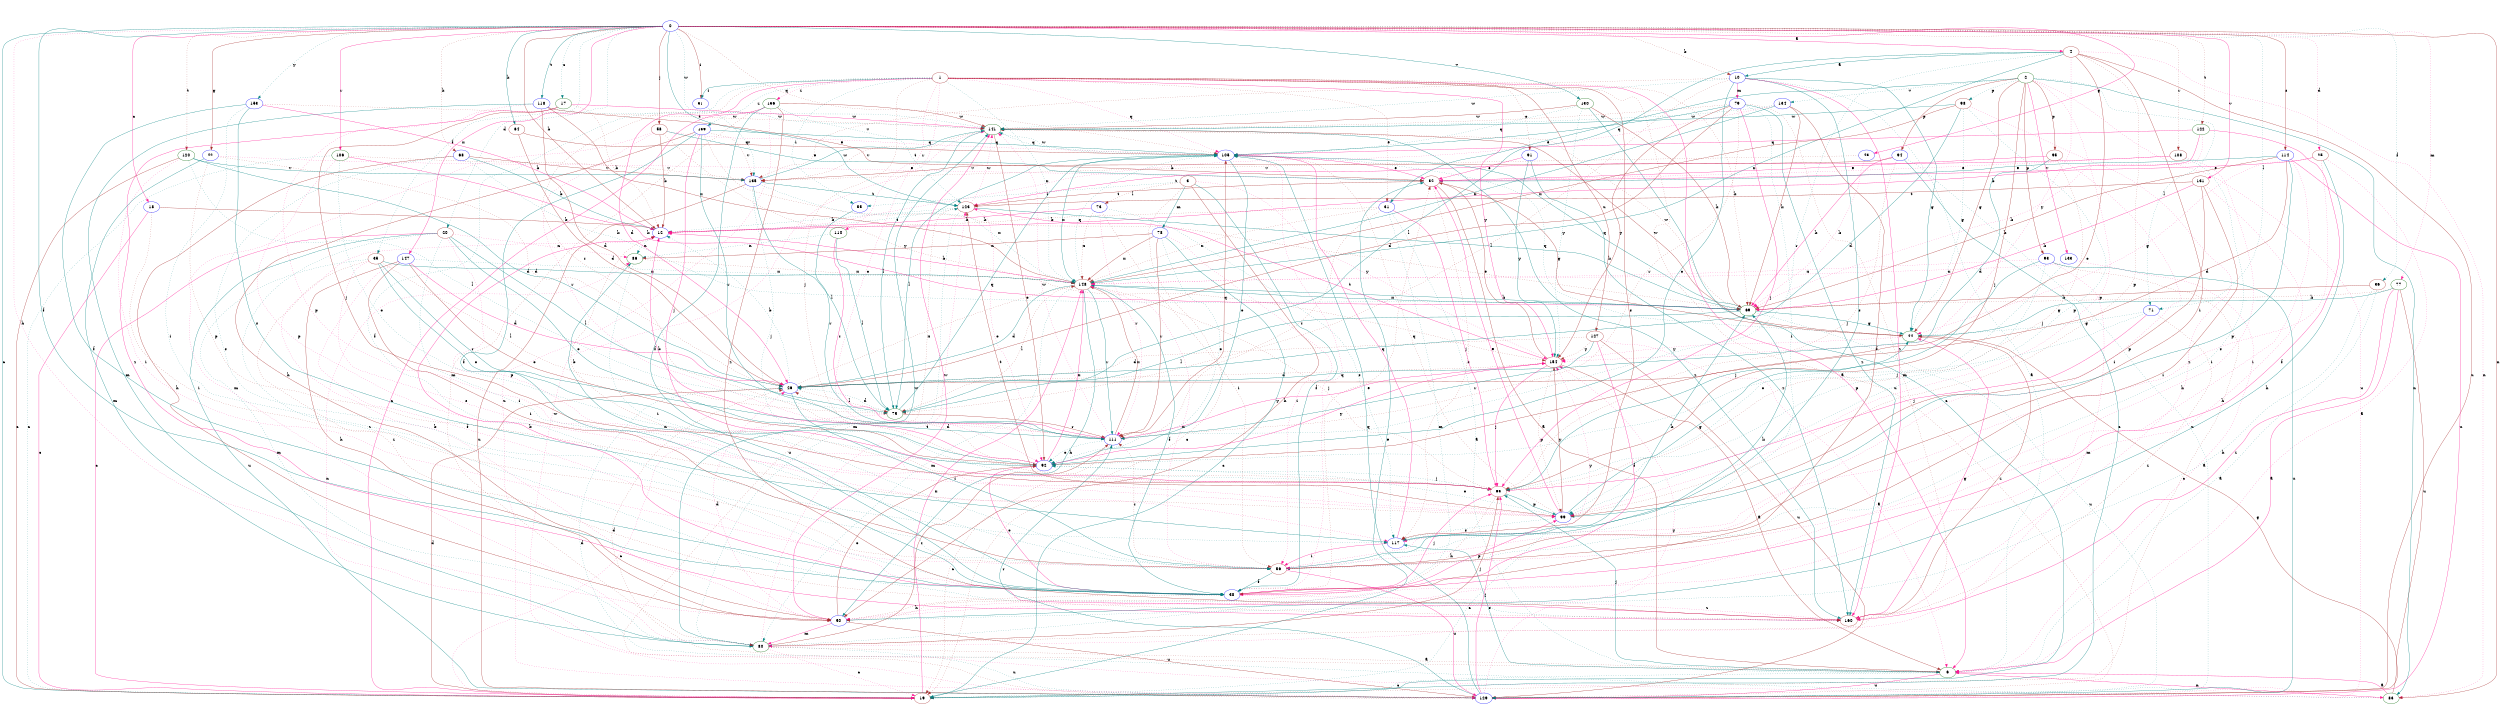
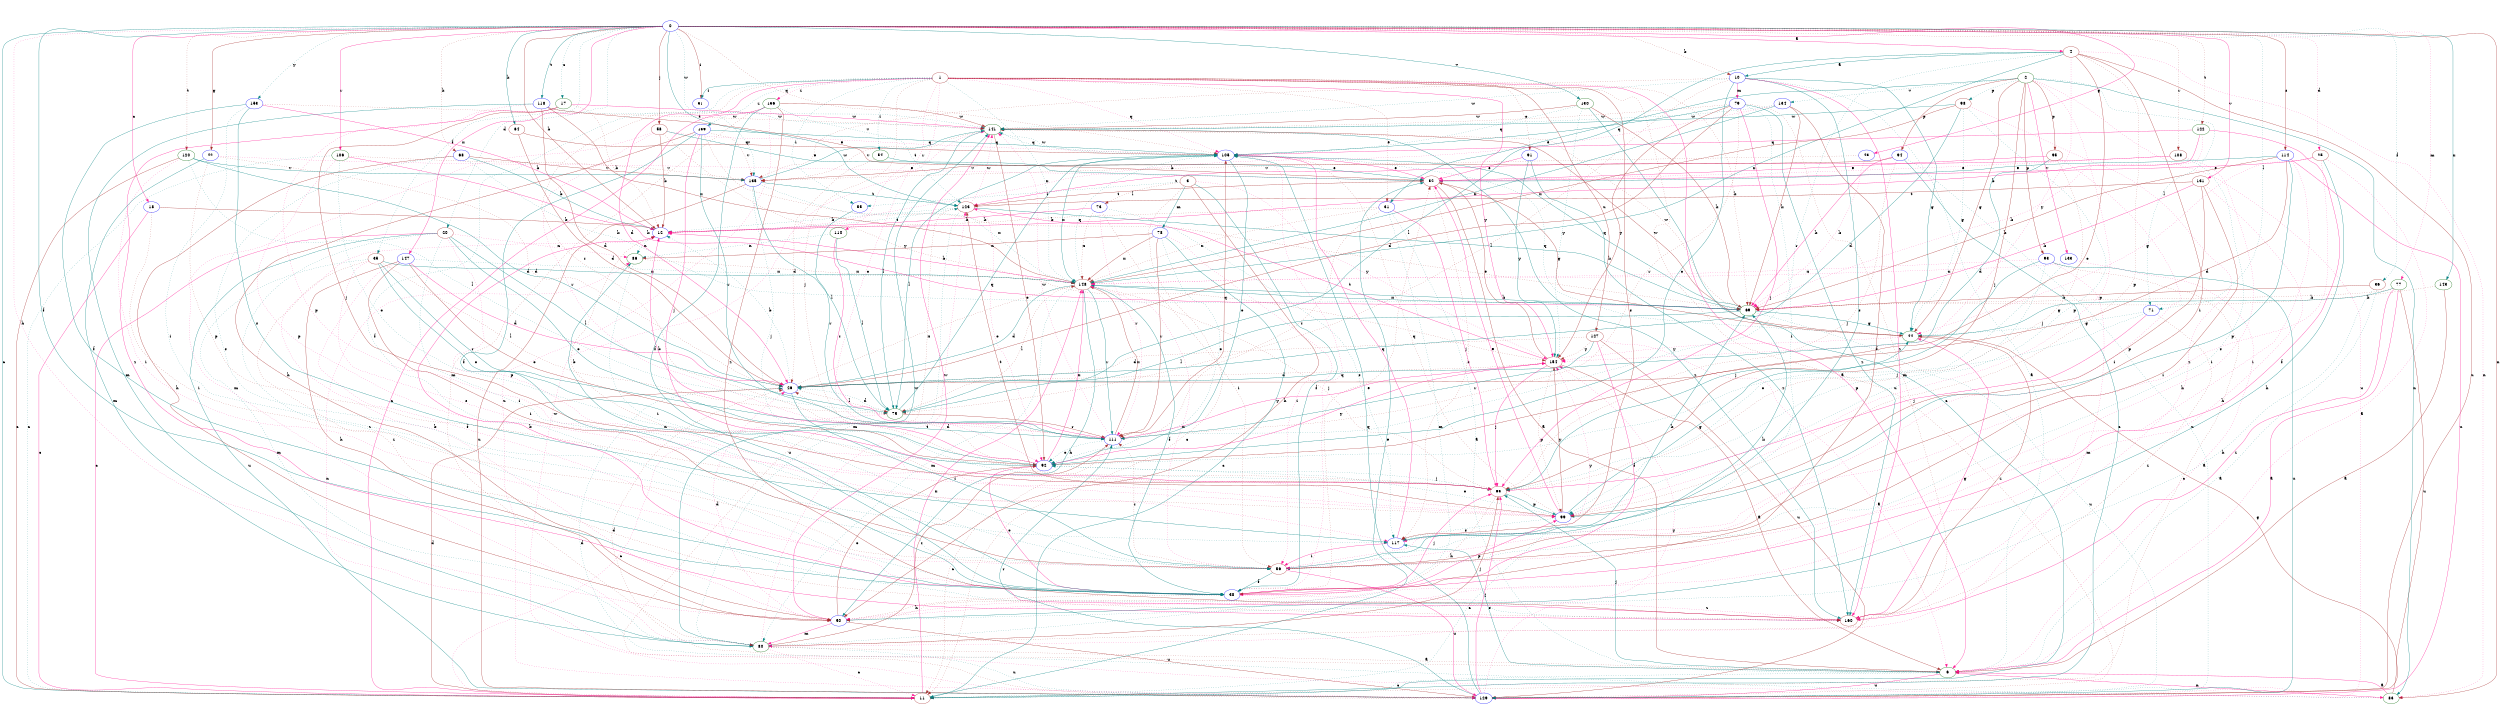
none -> (880, 155)
none -> (2443, 285)
(922, 698) -> (922, 698)
